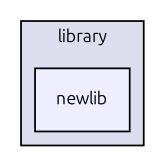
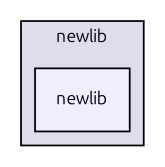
(82, 38) -> (82, 38)
